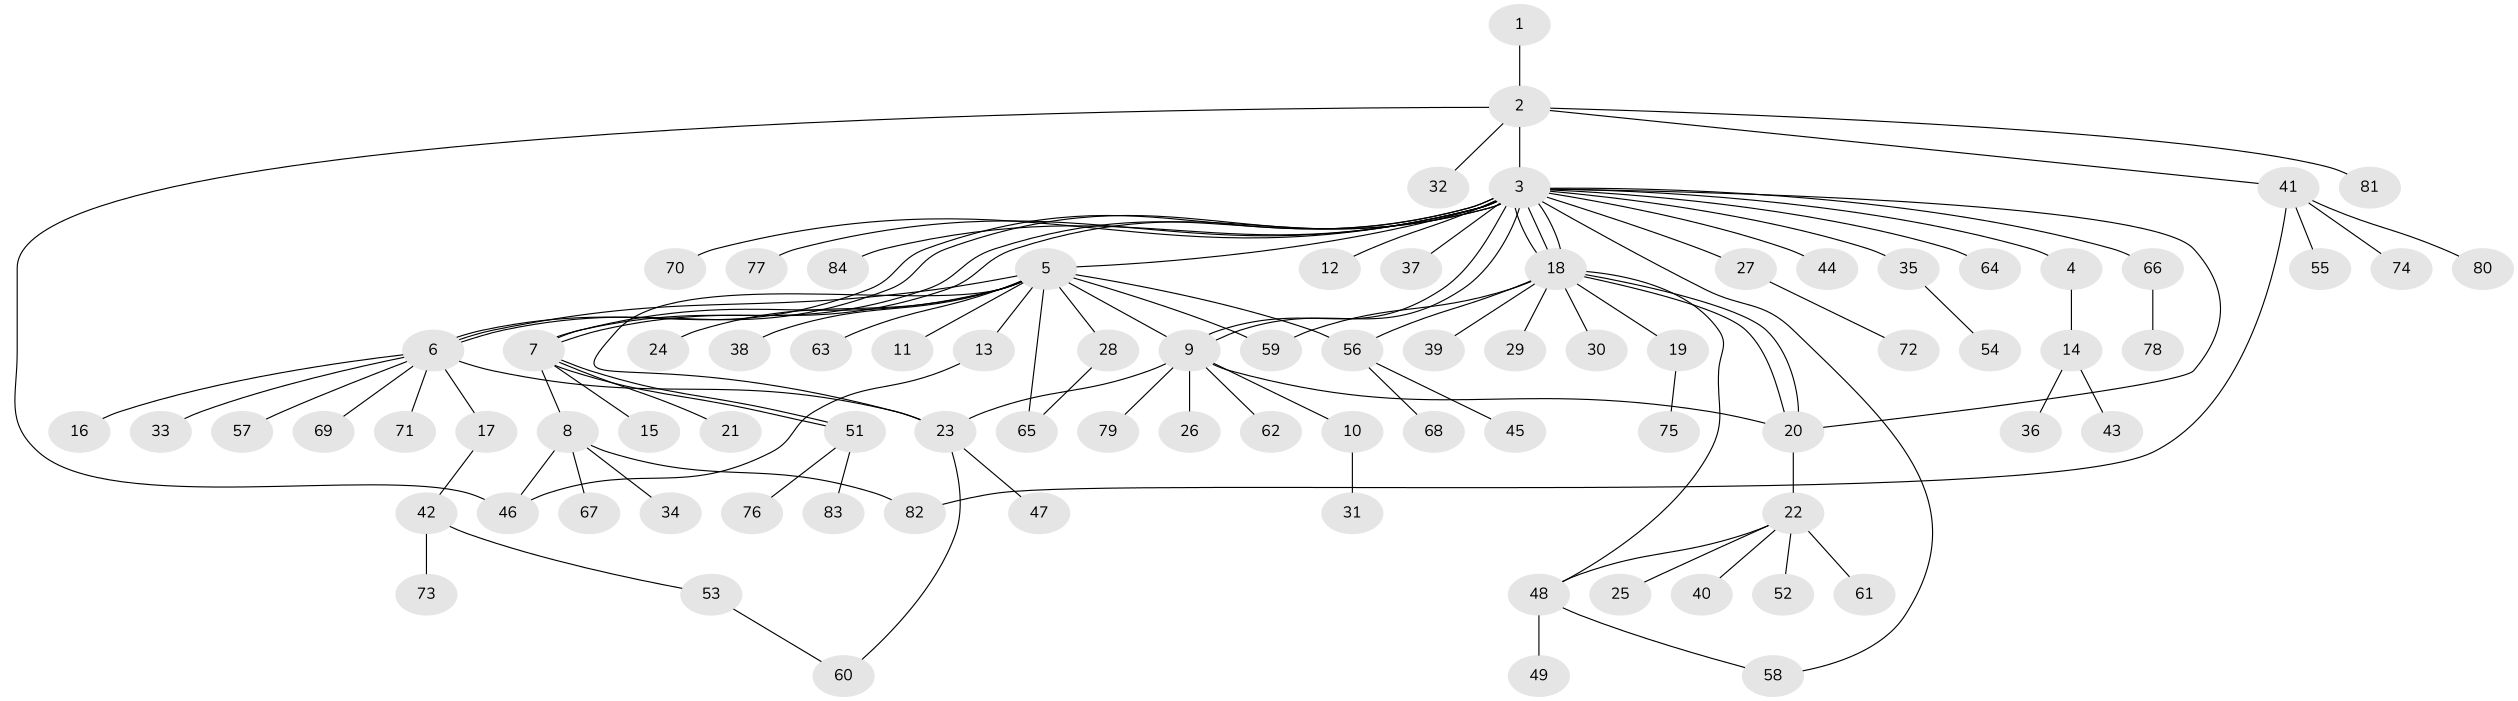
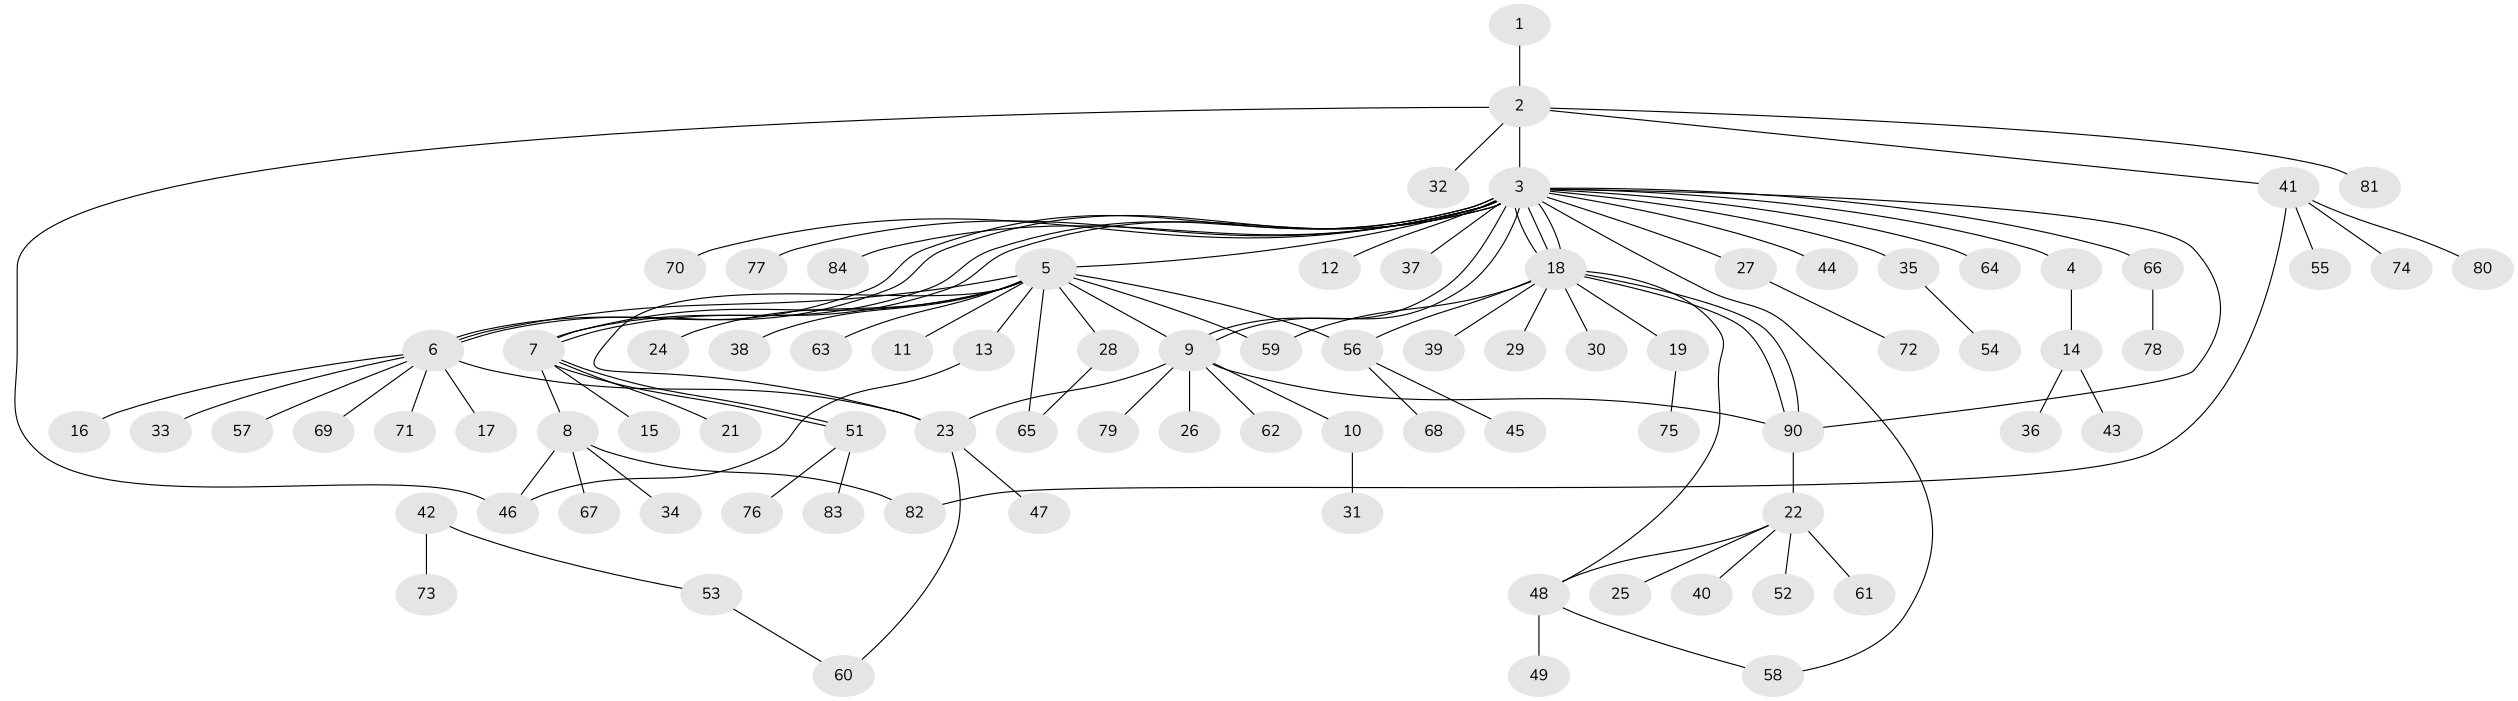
(1793, 432) -> (1793, 432)
(456, 473) -> none
